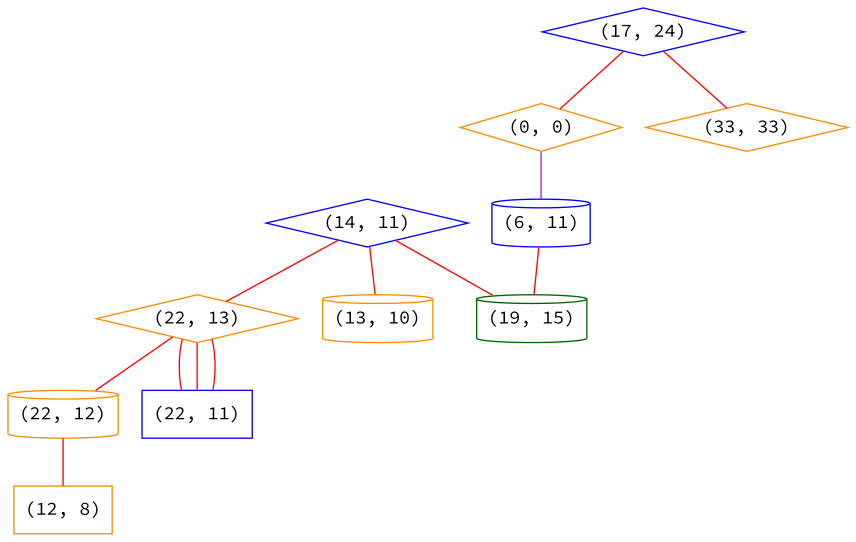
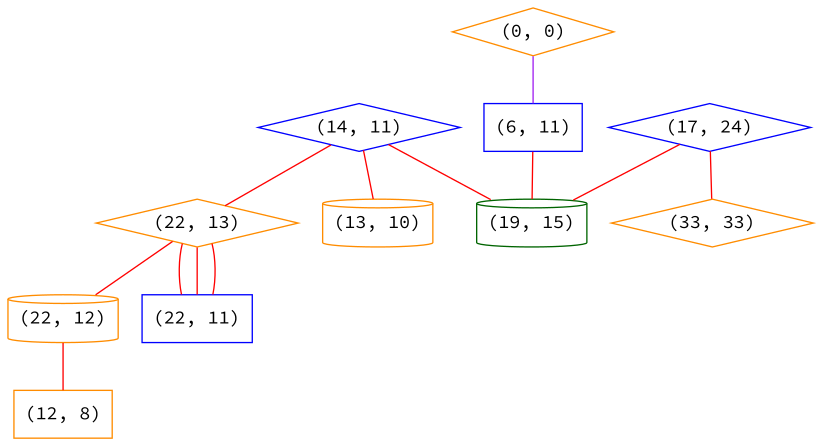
(592, 80) -> (627, 172)
(541, 223) -> (533, 127)
